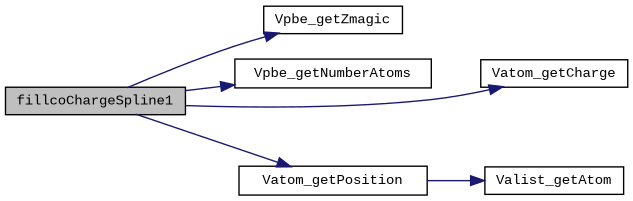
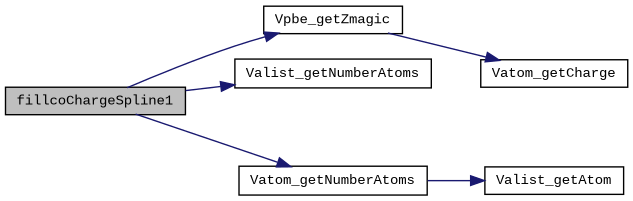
(333, 73) -> (333, 73)
(338, 106) -> (437, 45)
(333, 181) -> (333, 181)
